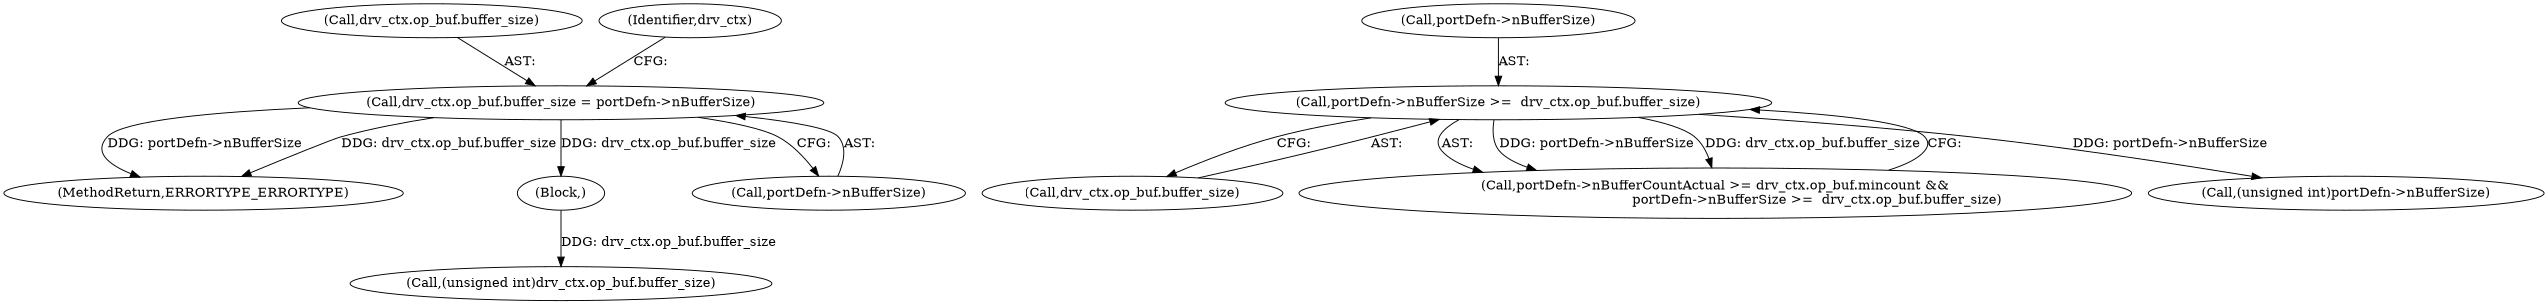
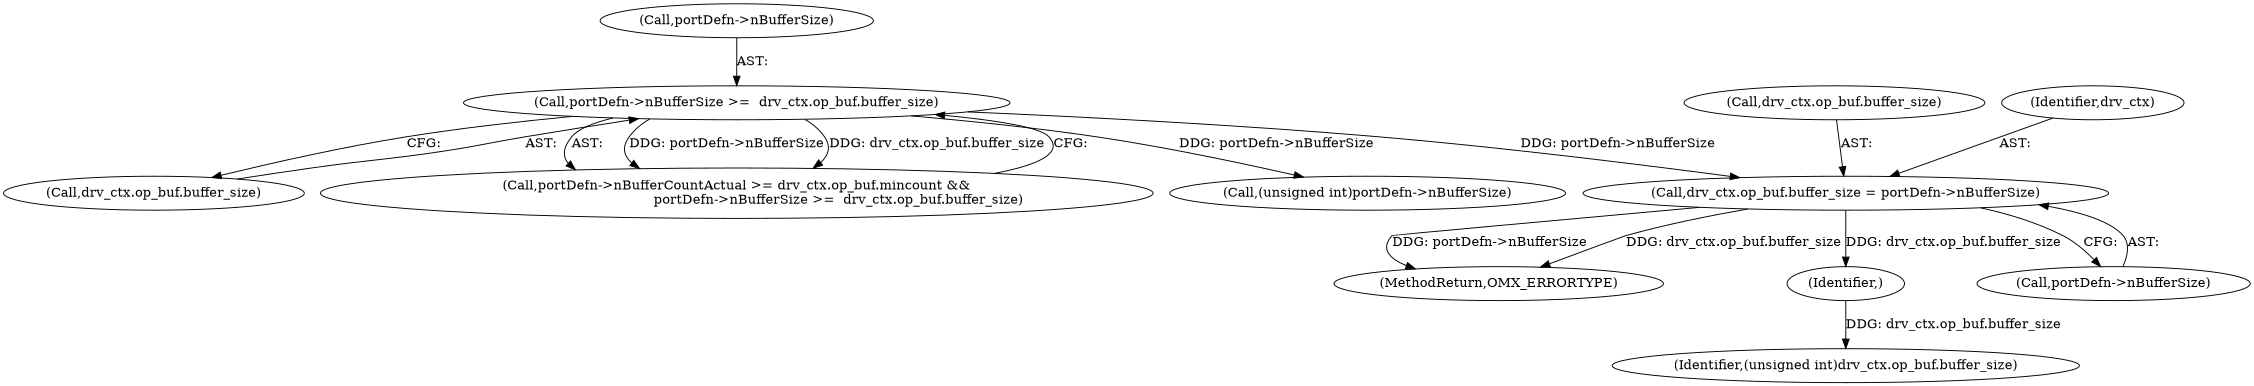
(653, 62) -> (2017, 144)
none -> (1350, 134)
(204, 193) -> (1499, 284)
(561, 193) -> (1846, 284)
(561, 284) -> (1846, 366)
